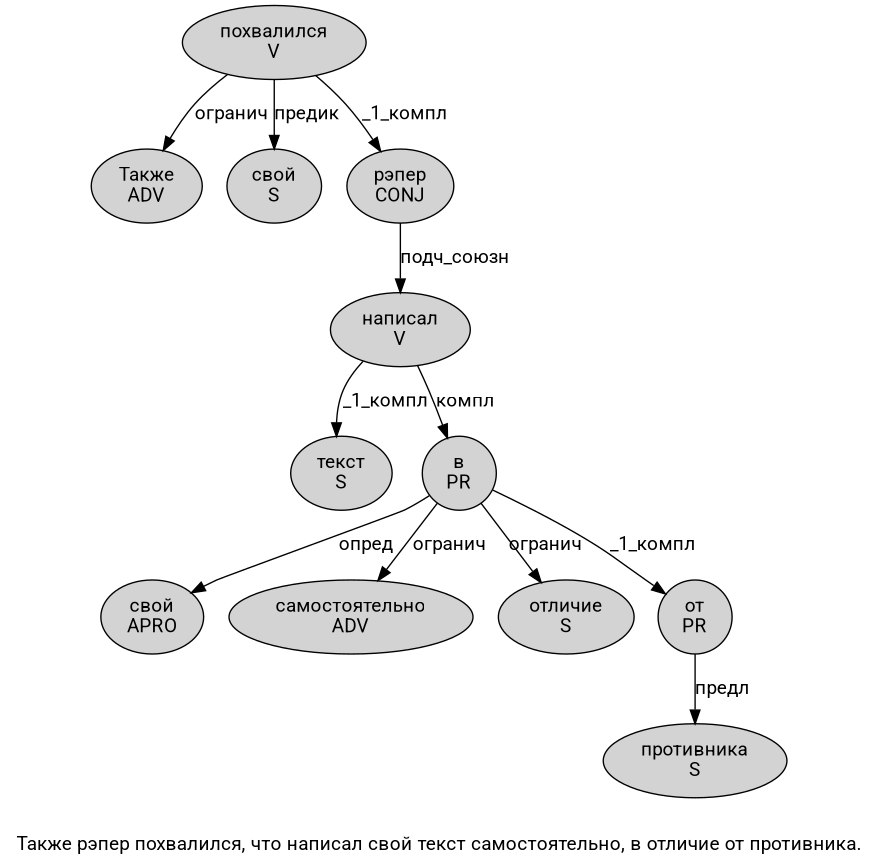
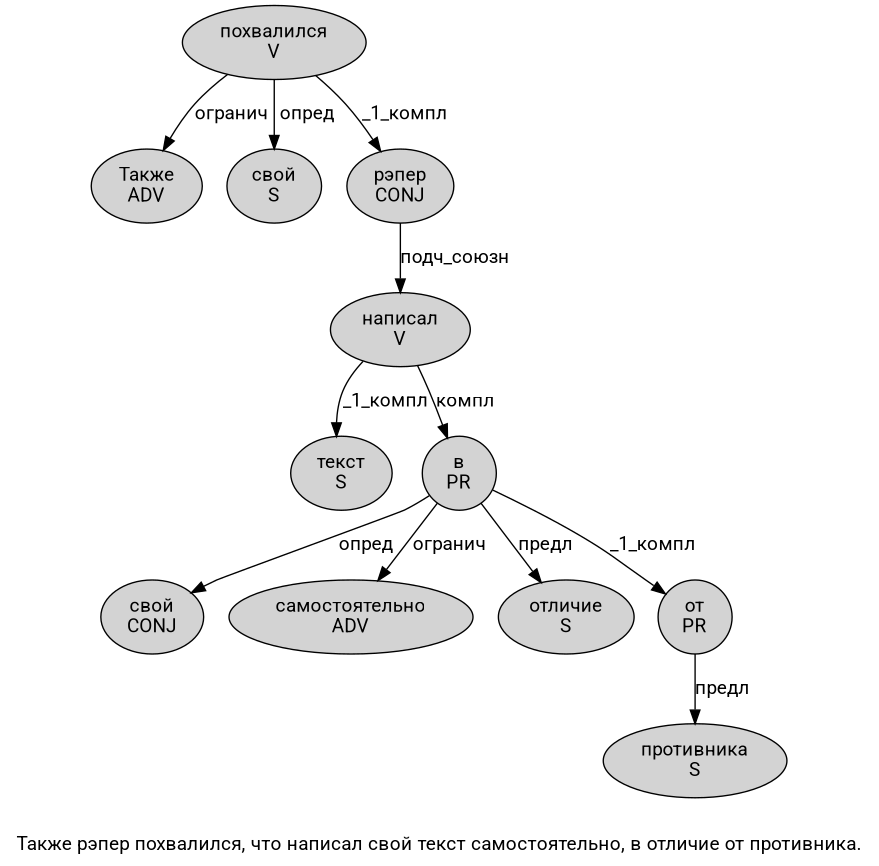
(307, 114) -> (307, 114)
(546, 545) -> (546, 545)
(152, 617) -> (152, 617)
